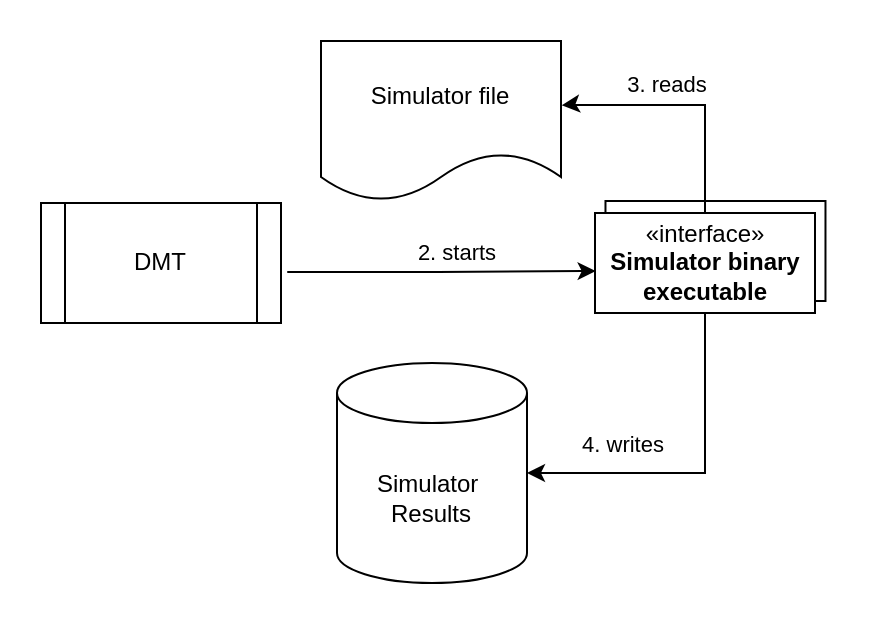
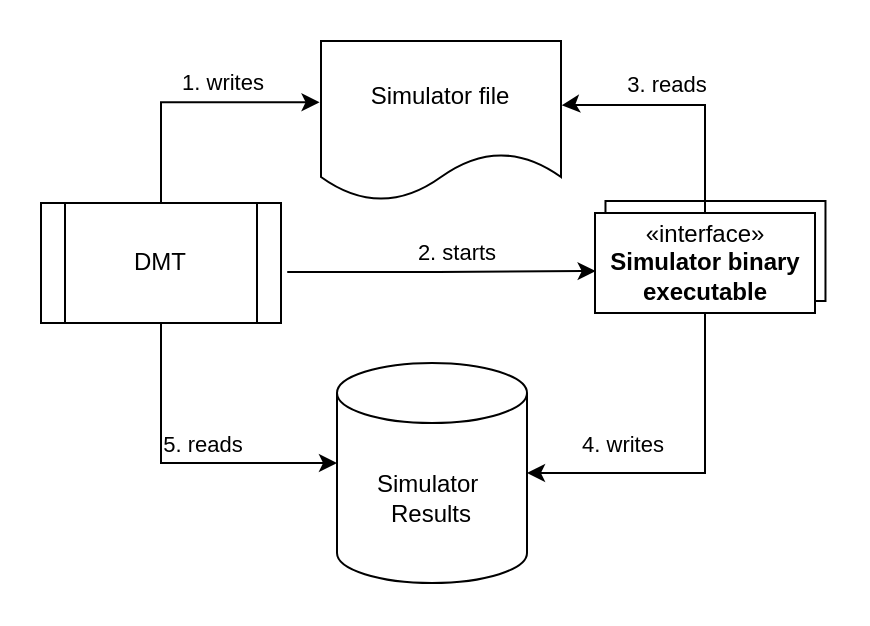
none -> (183, 102)
none -> (172, 463)
